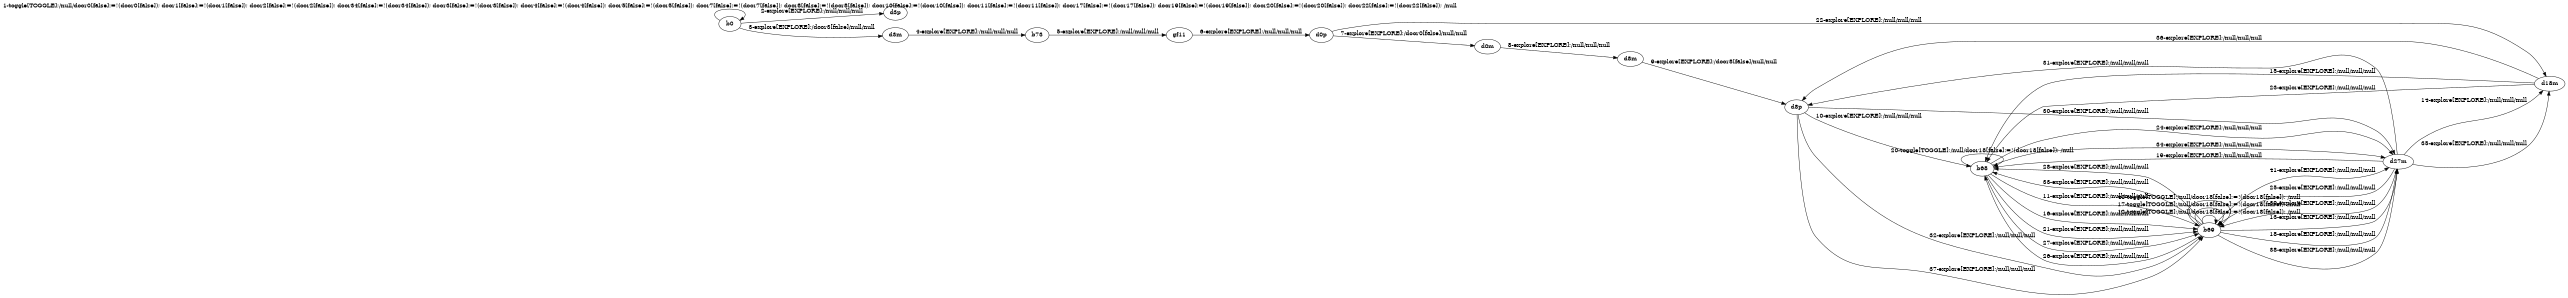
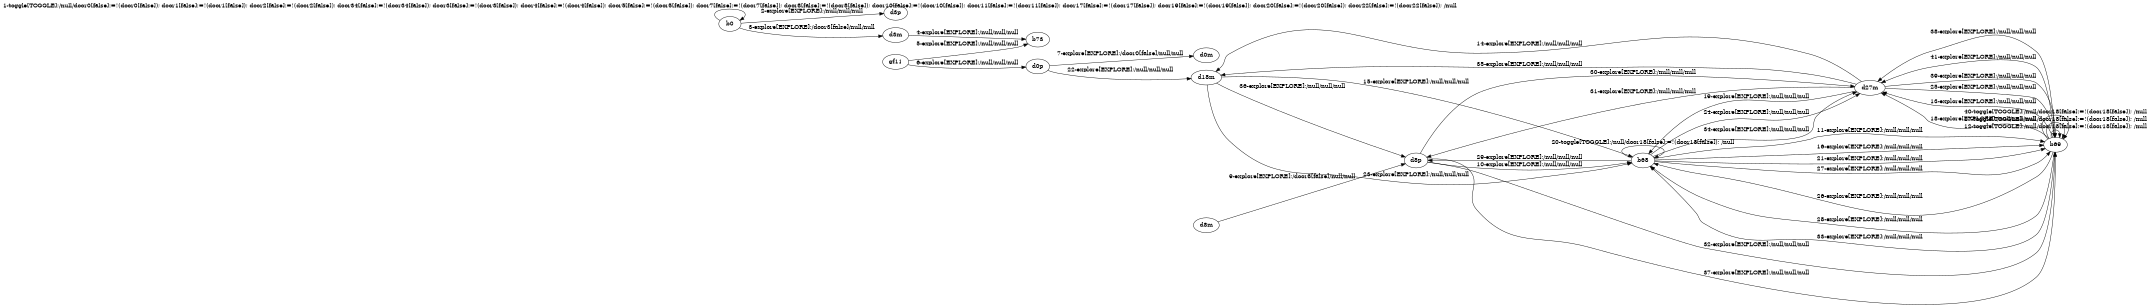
(1105, 35) -> (967, 54)
(1557, 53) -> none
none -> (1532, 160)
